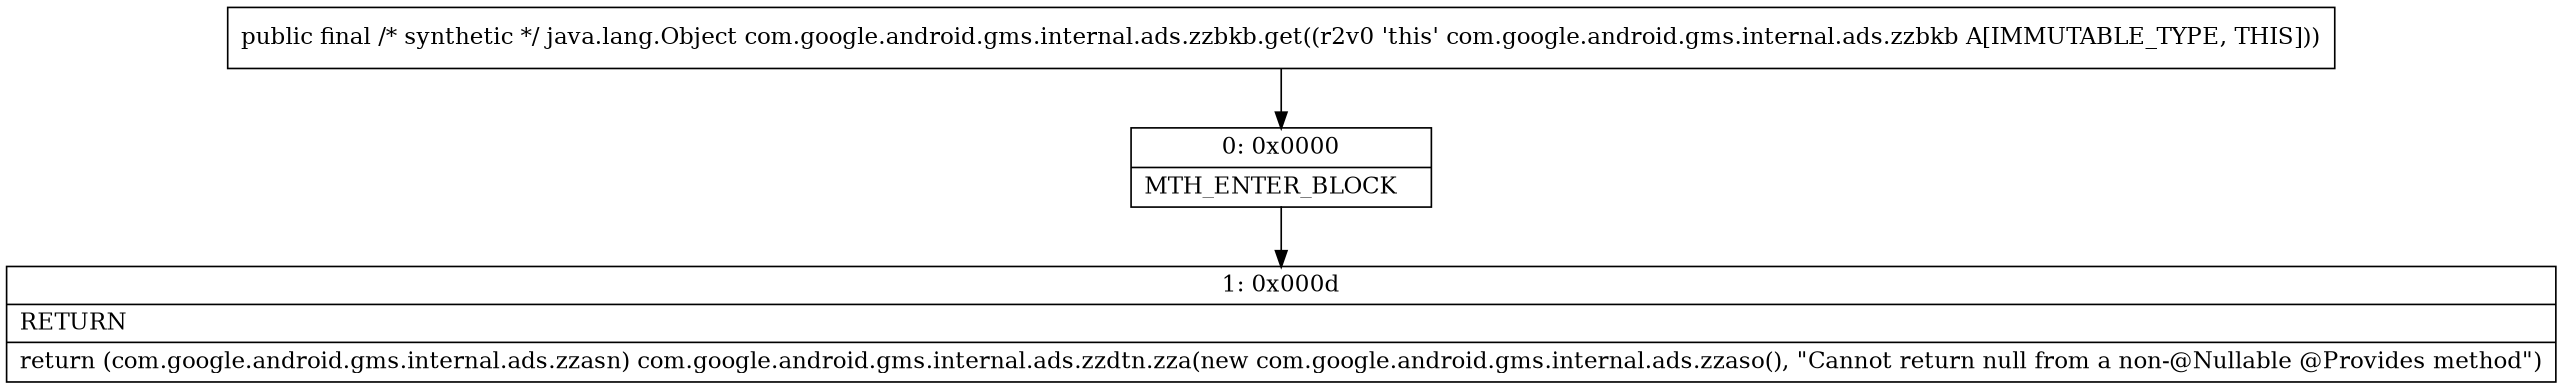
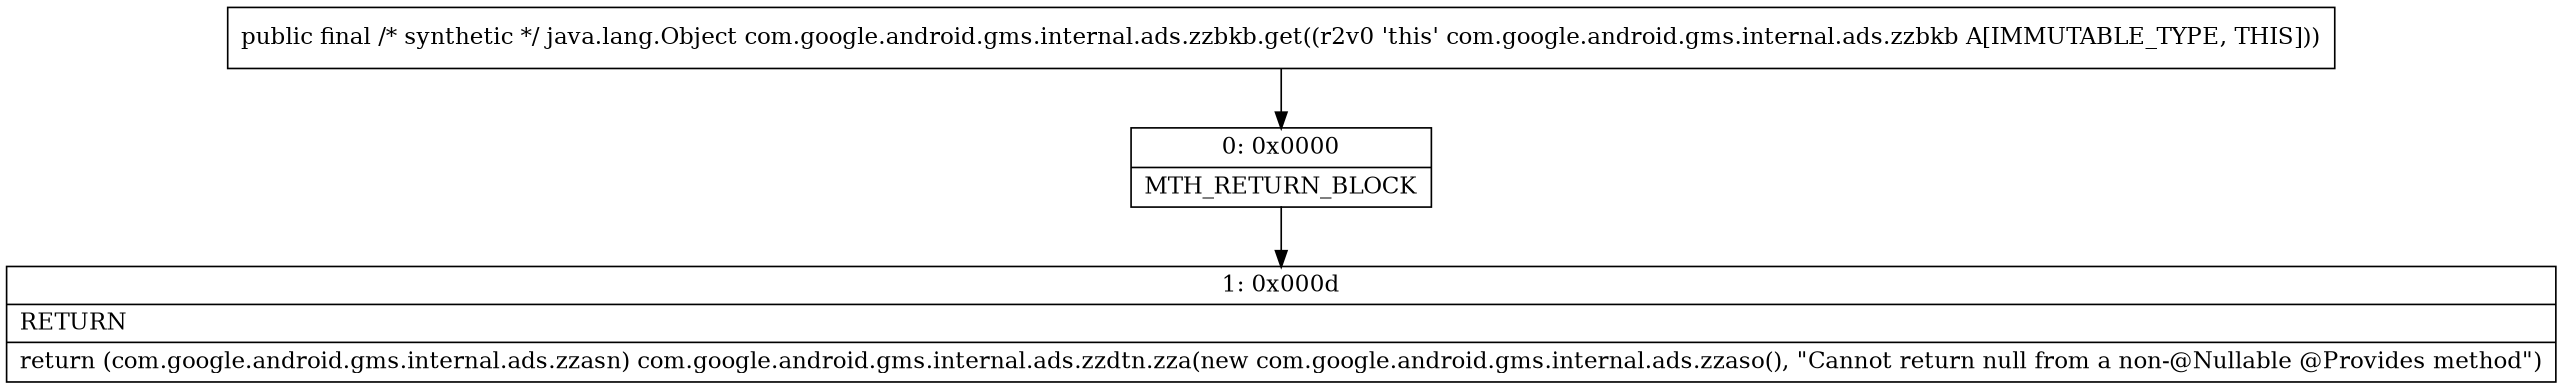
(1271, 186) -> (1281, 186)
